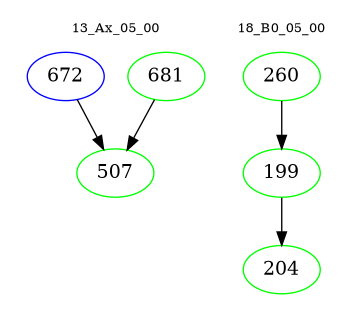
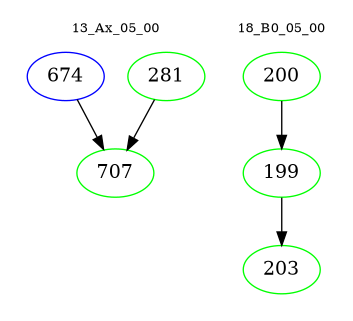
(66, 76) -> (66, 76)
(166, 76) -> (166, 76)
(282, 76) -> (282, 76)
(115, 173) -> (115, 173)
(282, 270) -> (282, 270)
